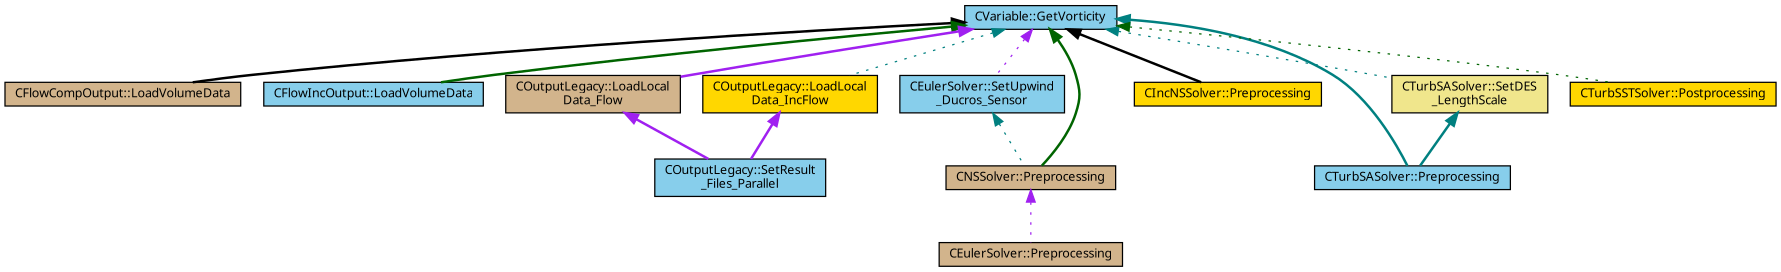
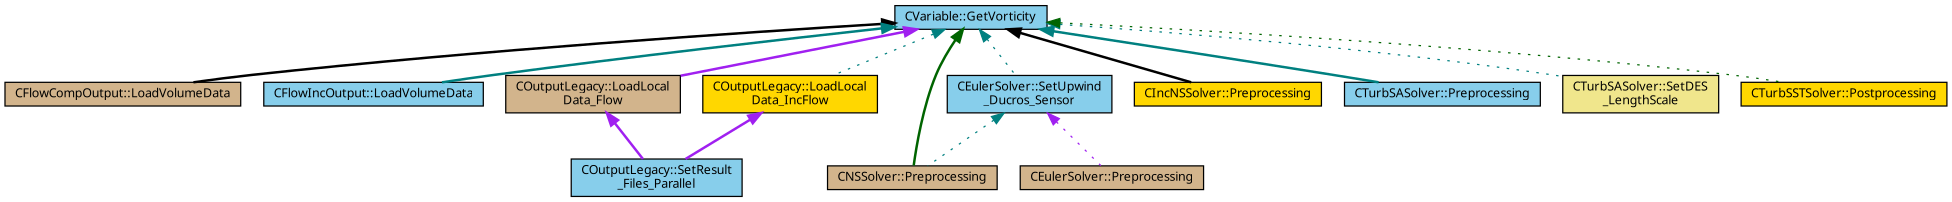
(696, 52) -> (662, 54)
(1010, 57) -> (1001, 57)
(1435, 145) -> none
(1031, 222) -> (1079, 144)
